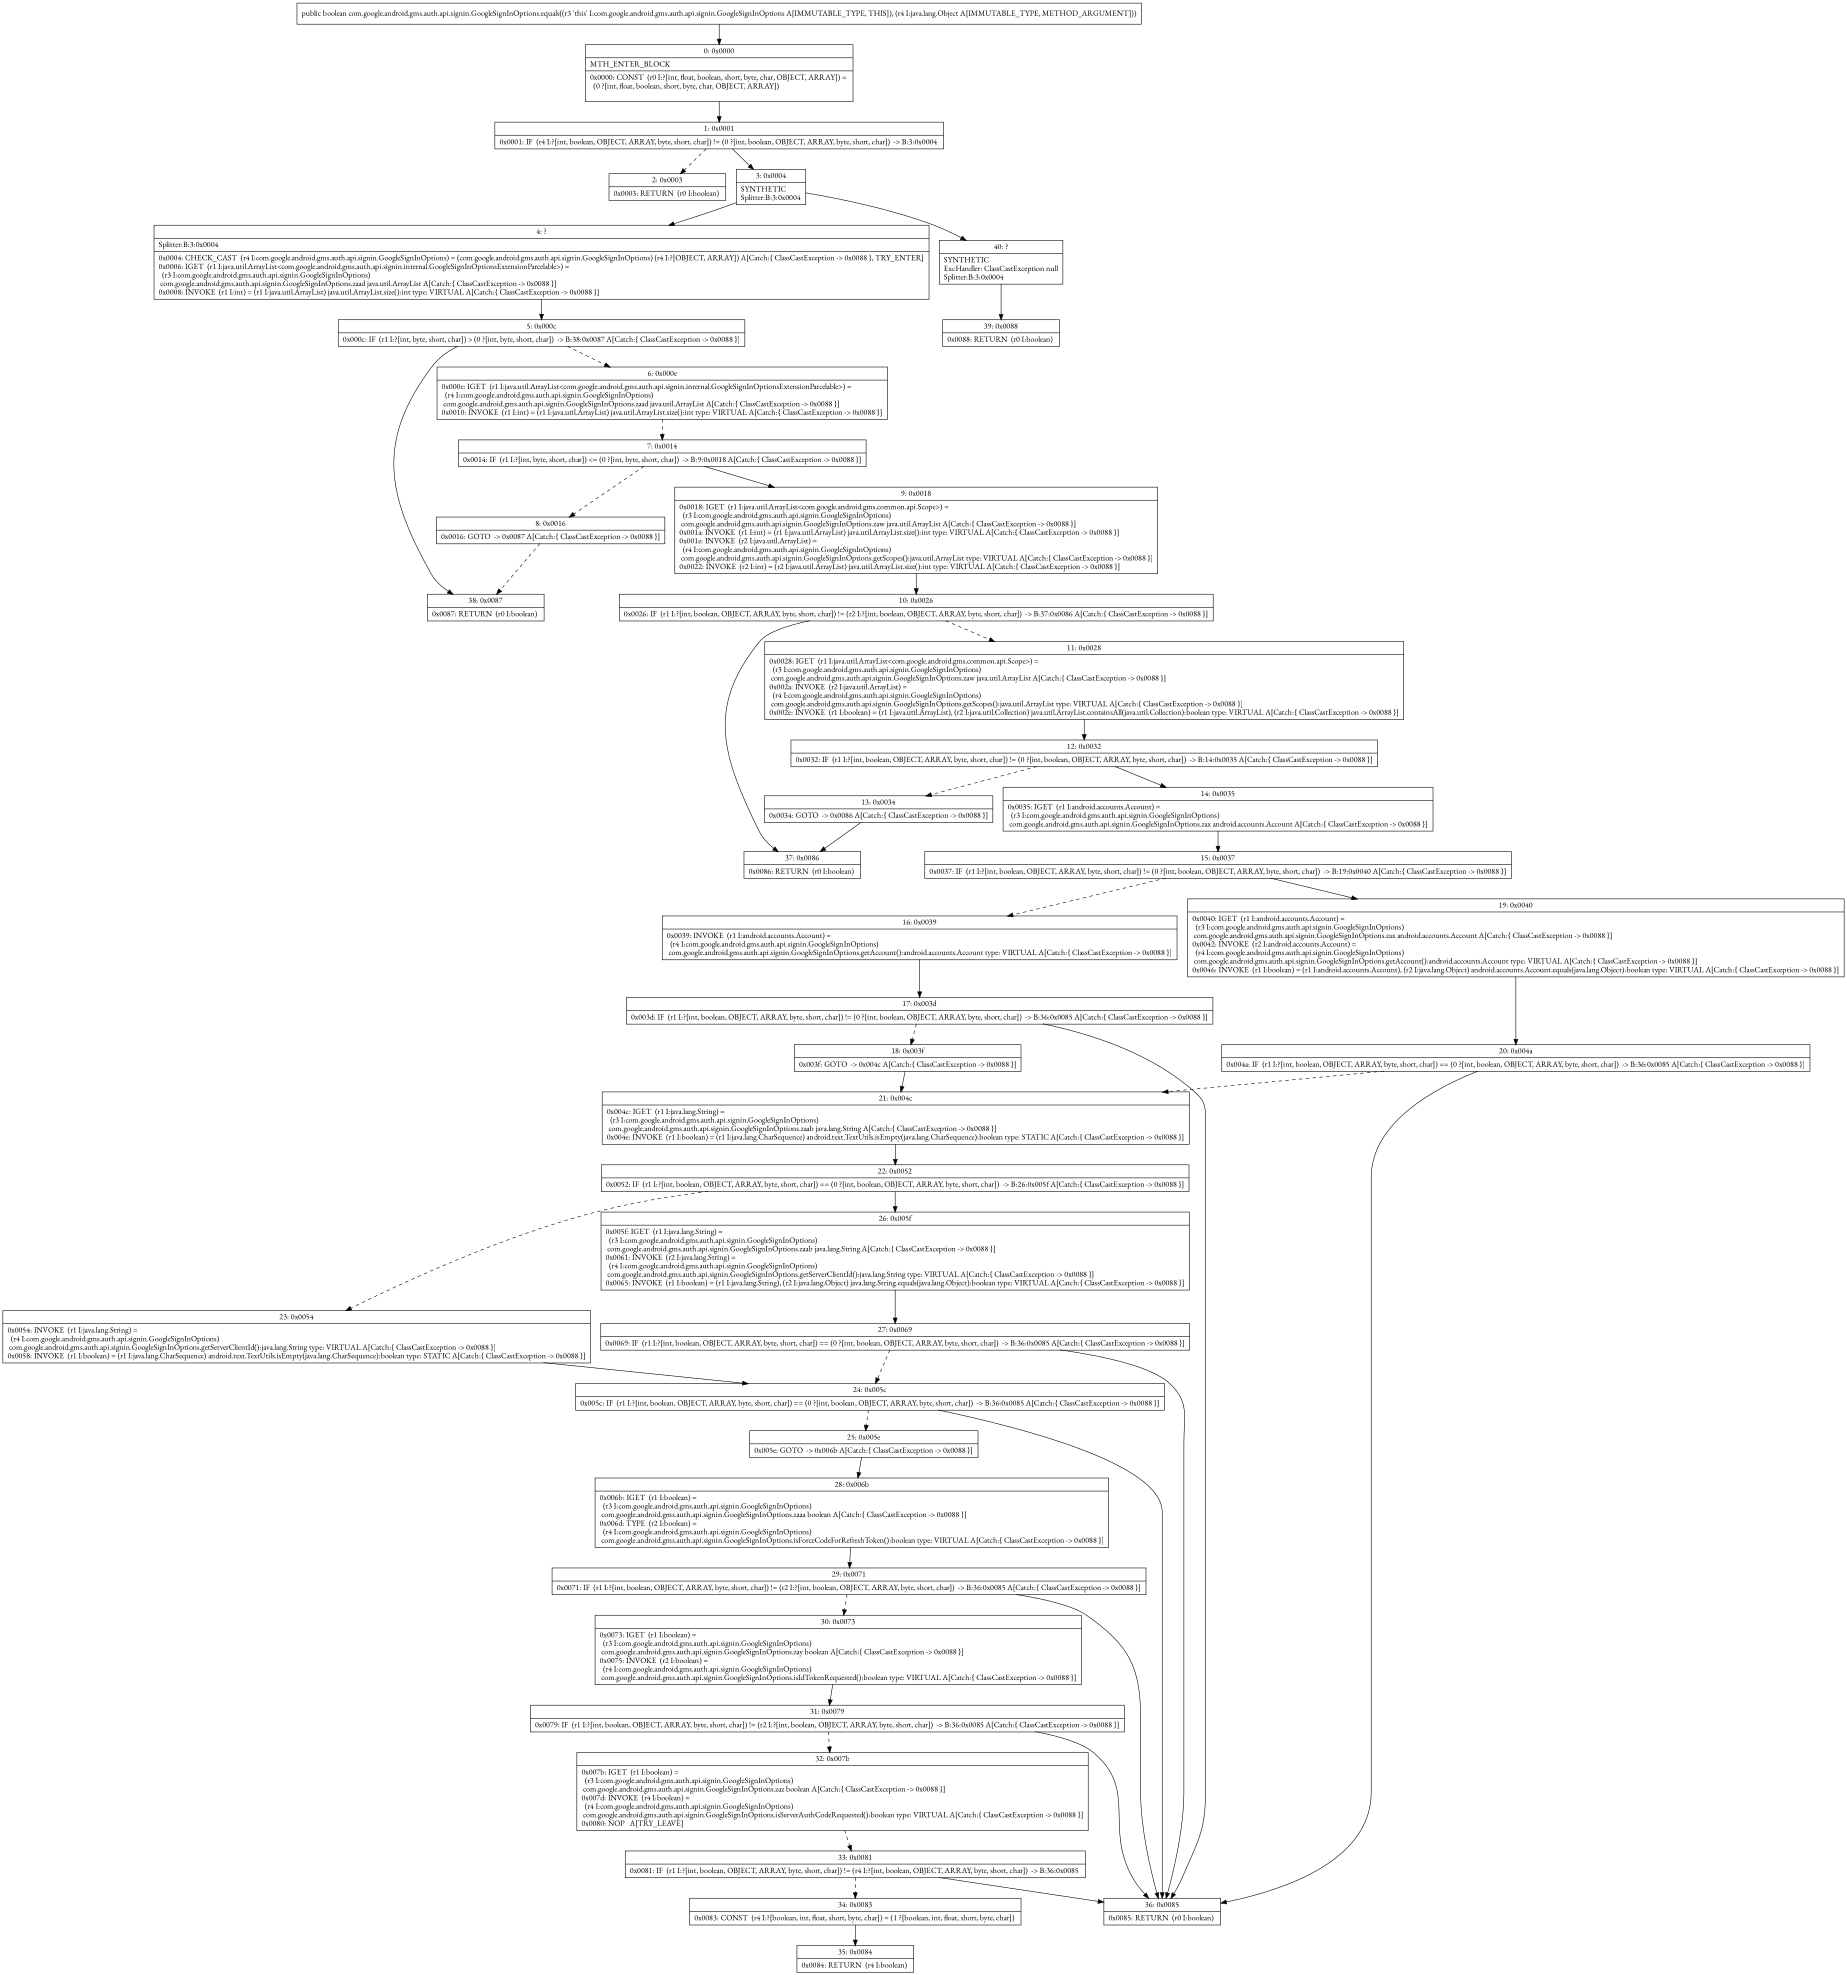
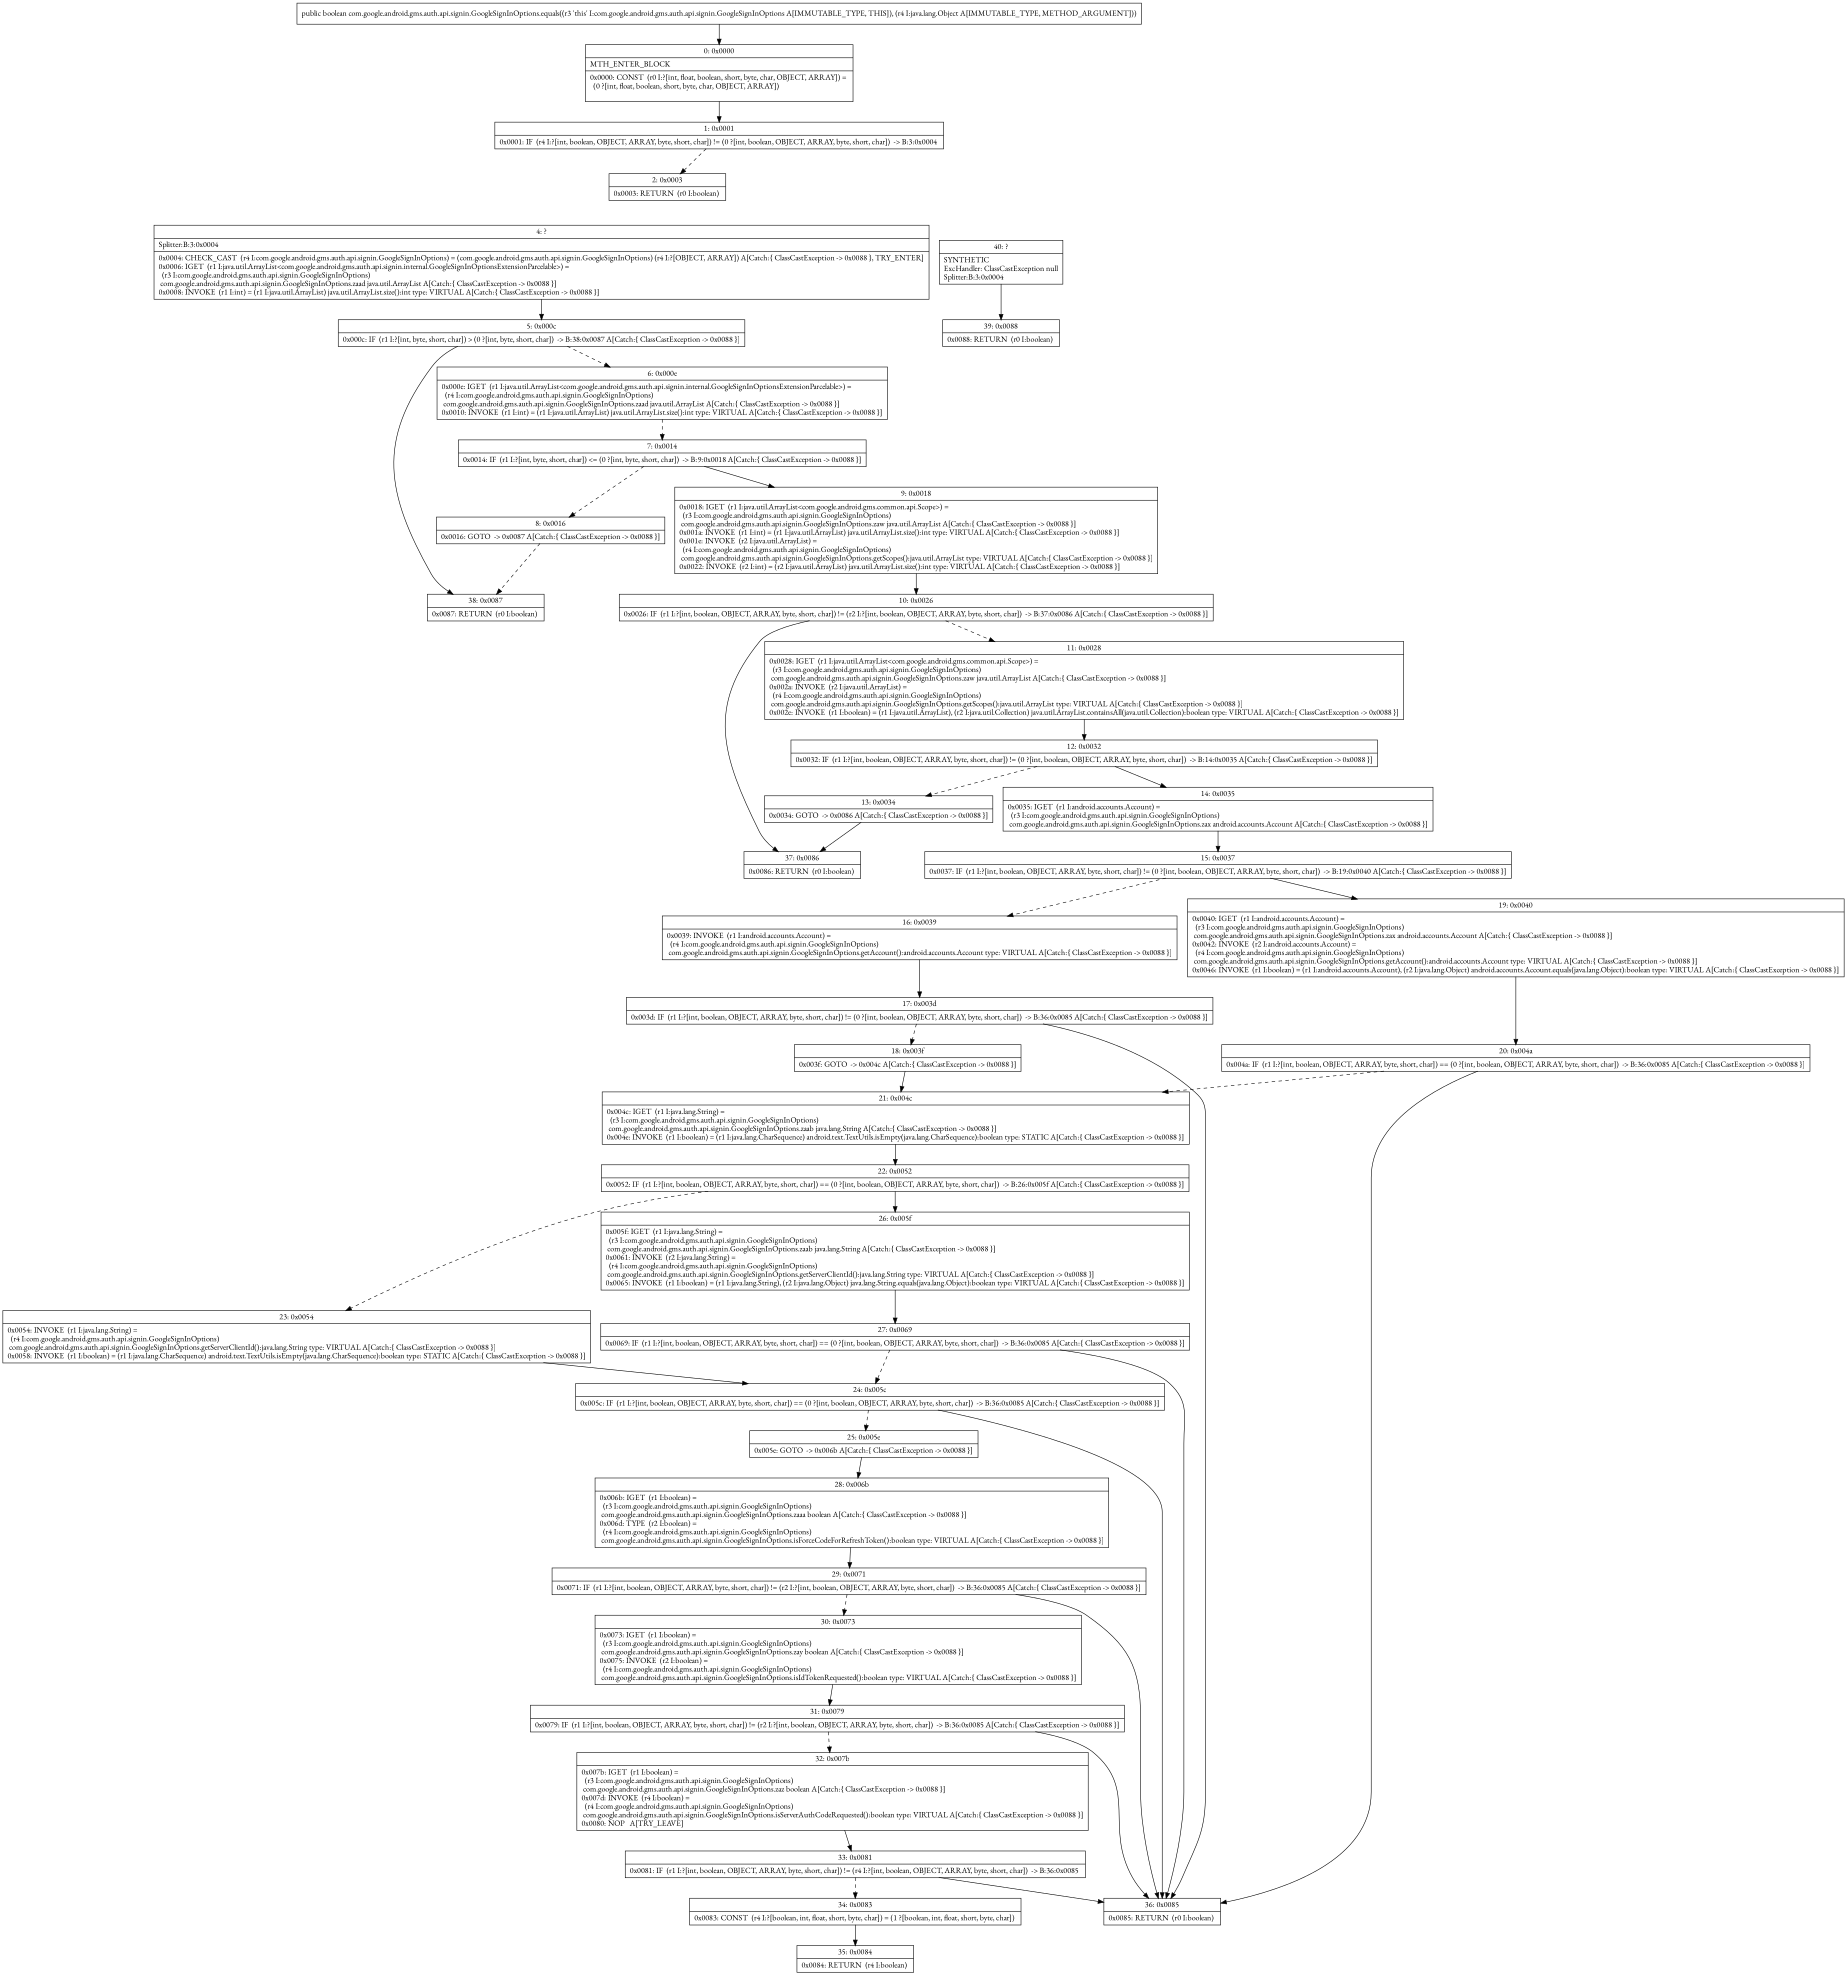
(771, 187) -> none
(847, 1838) -> (847, 1838)
